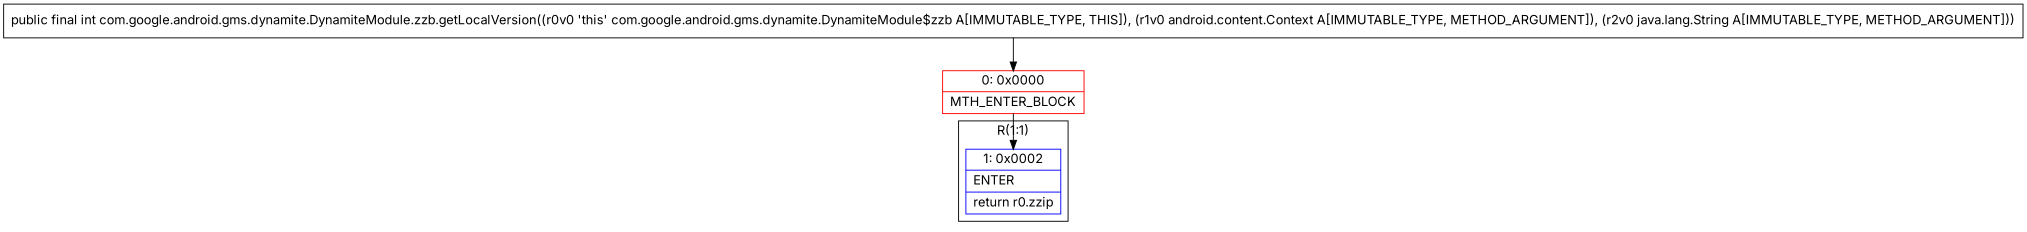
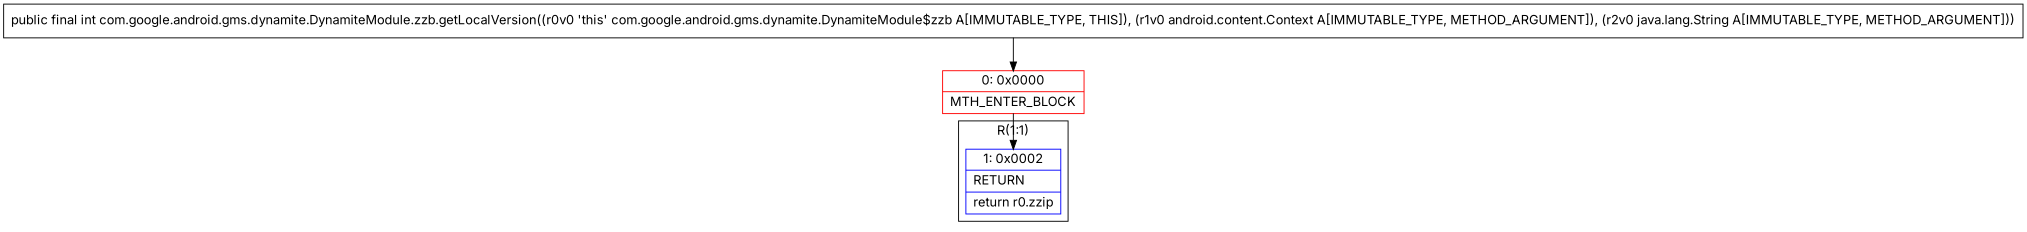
(994, 181) -> (999, 181)
